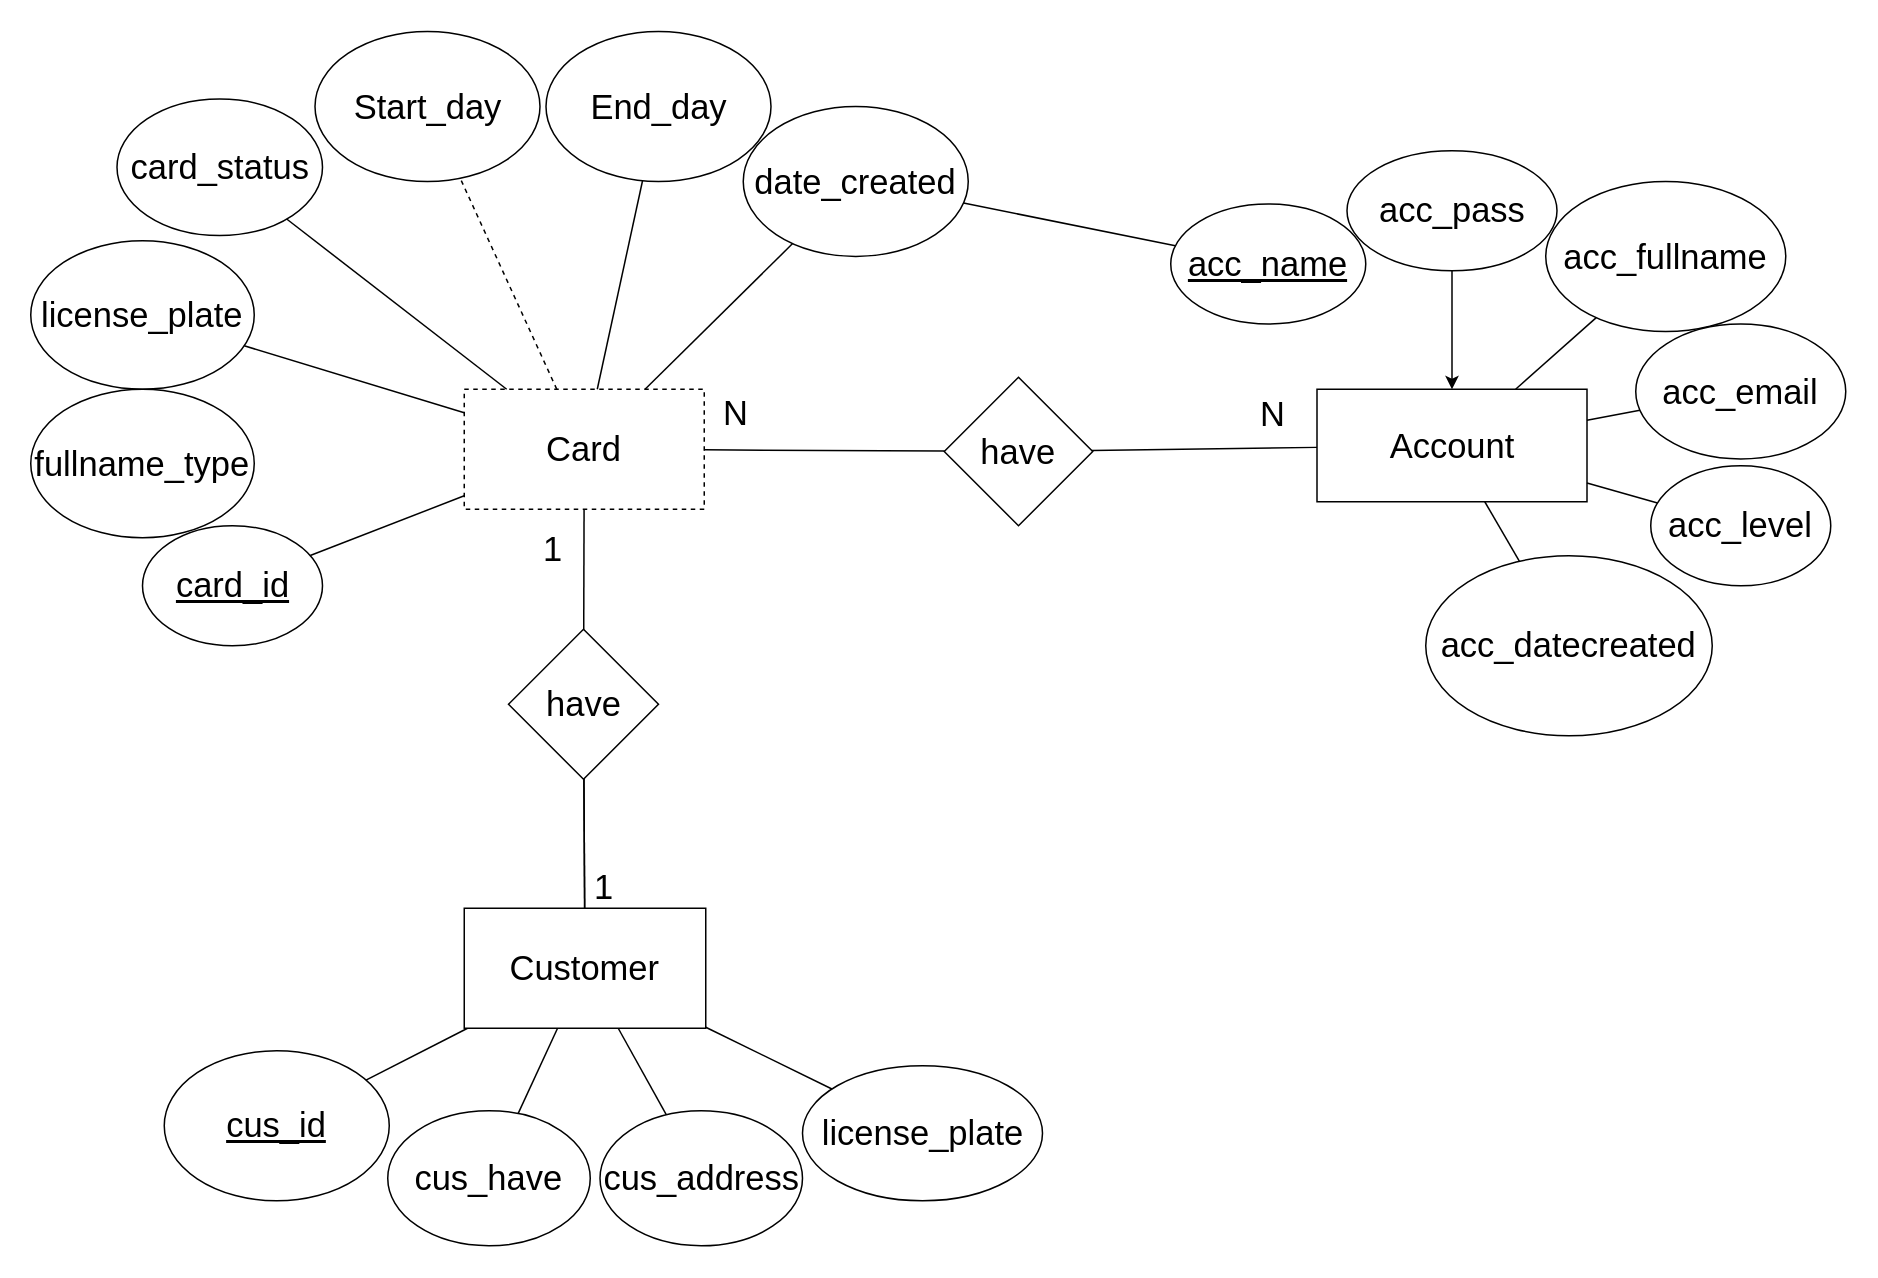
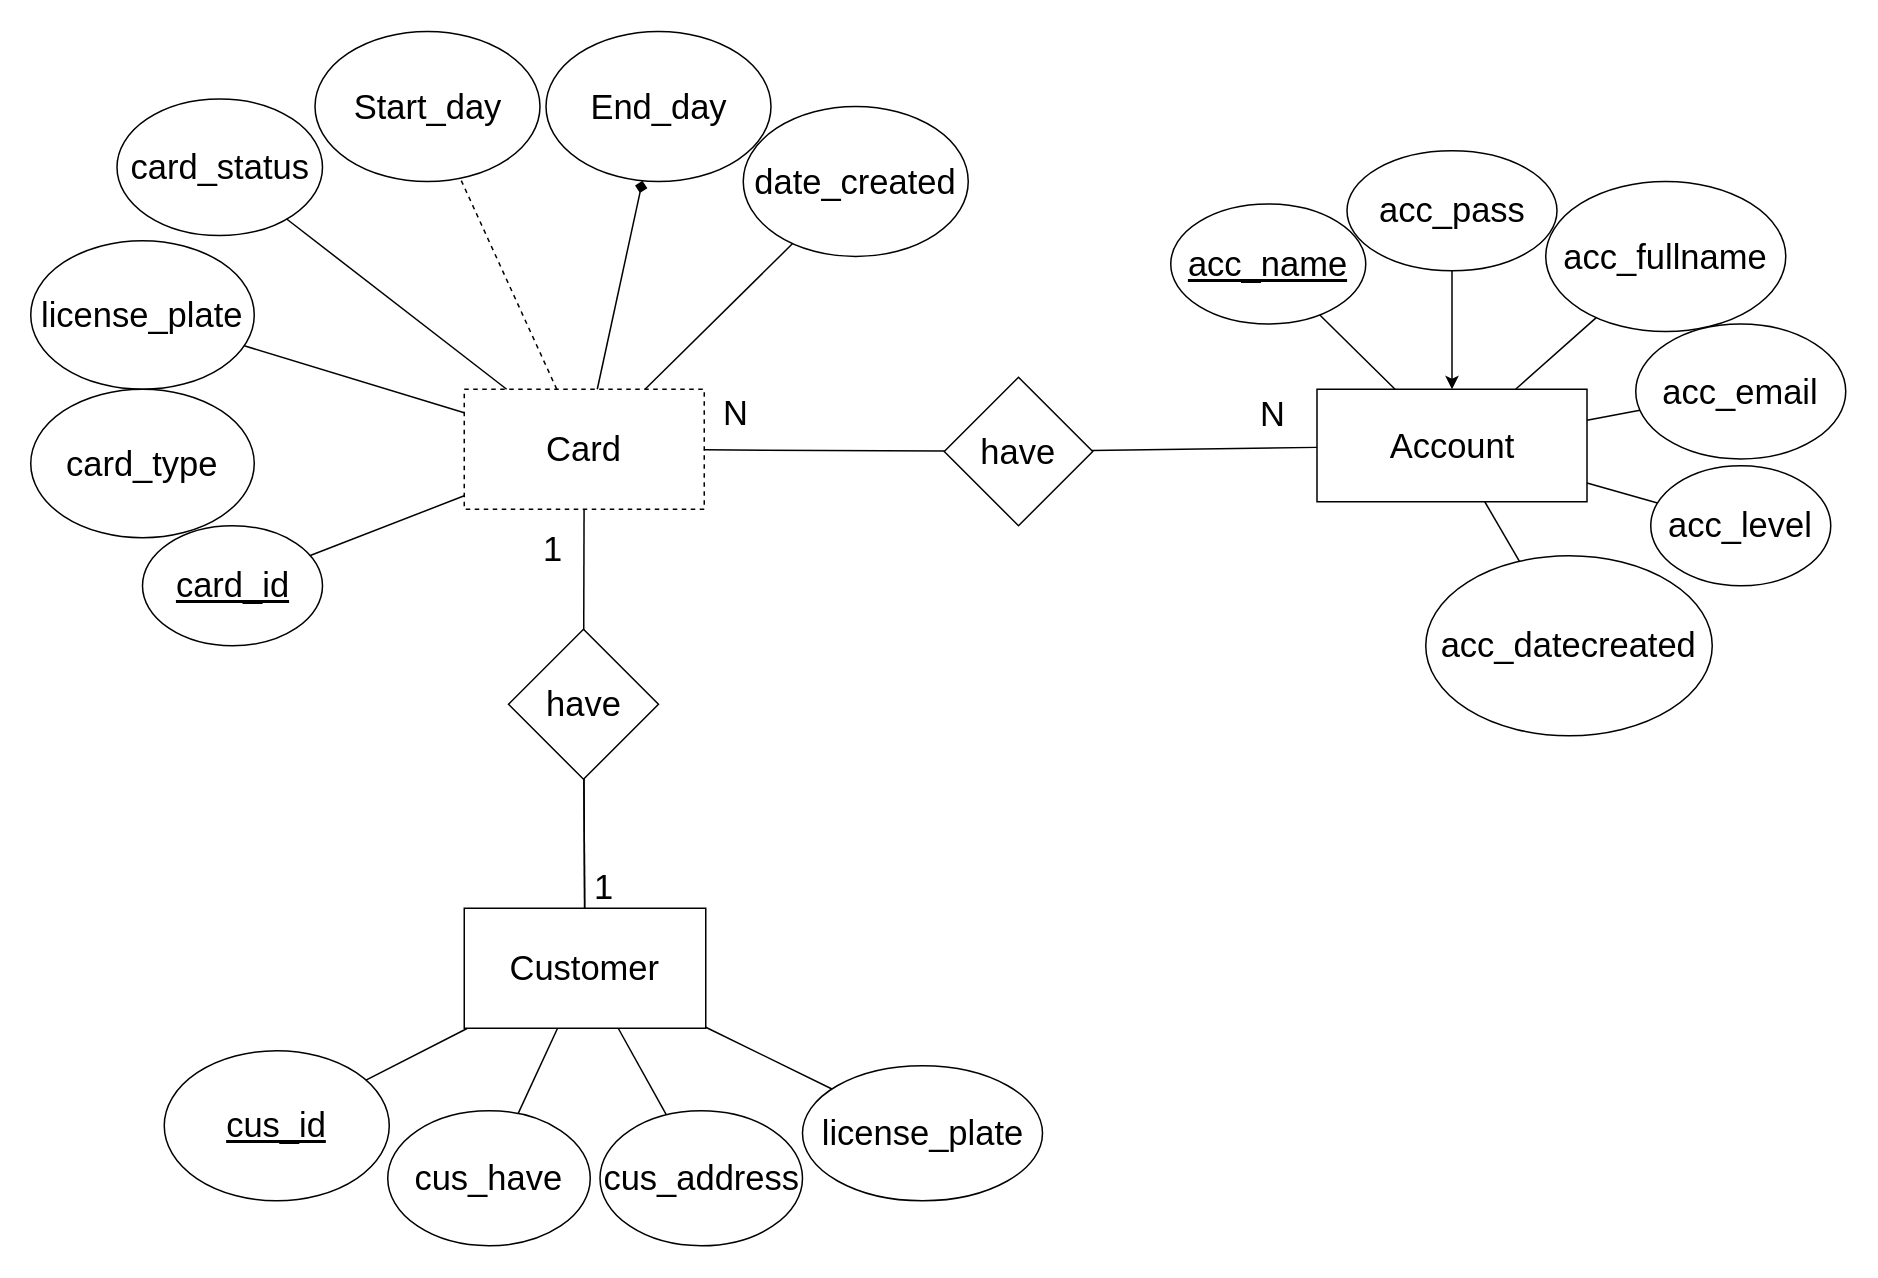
(641, 188) -> (640, 193)
(1069, 224) -> (1357, 352)
(143, 464) -> (143, 464)
